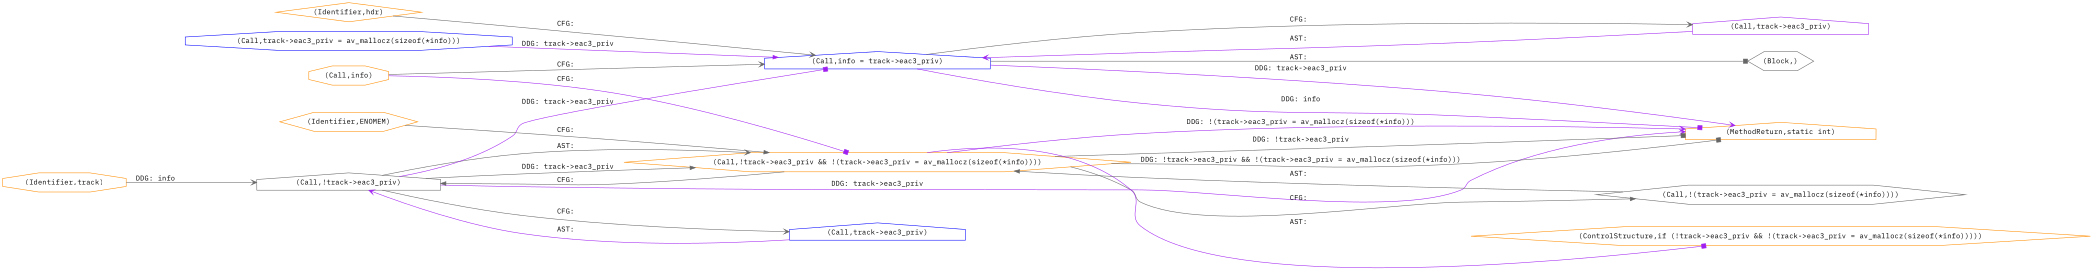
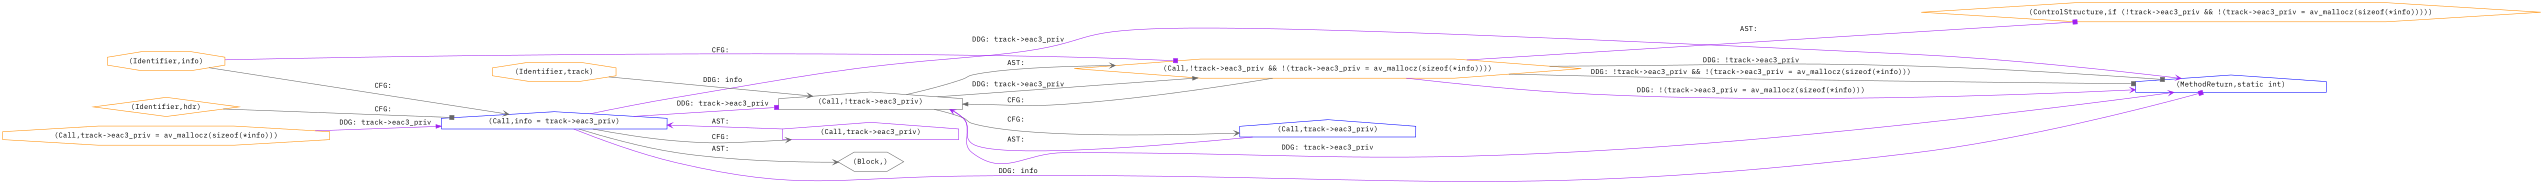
(602, 35) -> (336, 113)
(349, 41) -> (166, 136)
(1366, 61) -> (705, 156)
(349, 76) -> (166, 61)
(604, 106) -> (703, 112)
(349, 122) -> none
(1781, 132) -> (2231, 85)
(1781, 195) -> none
